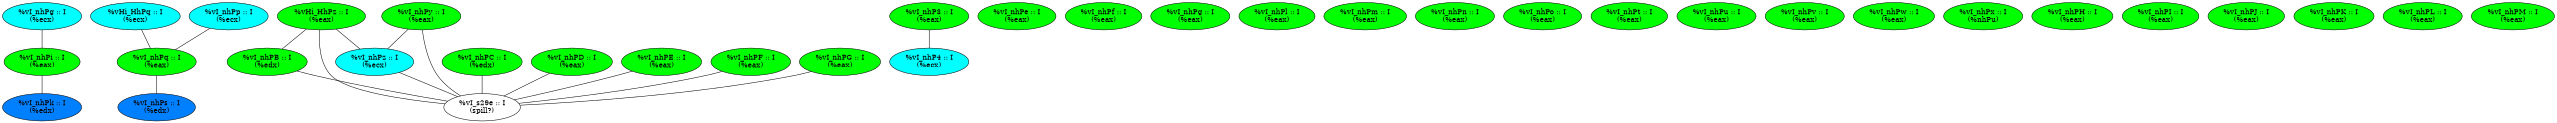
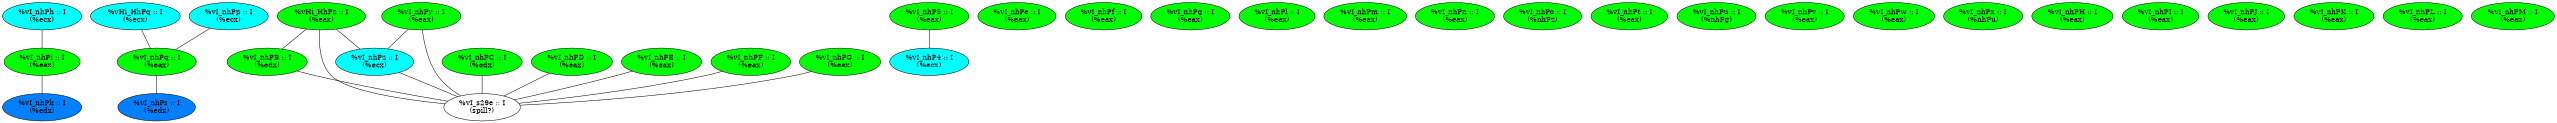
(42, 16) -> (42, 16)
(1543, 16) -> (1543, 16)
(1717, 16) -> (1717, 16)
